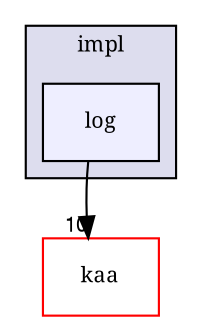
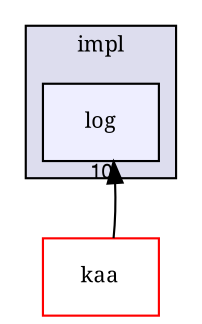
(87, 192) -> (115, 211)
